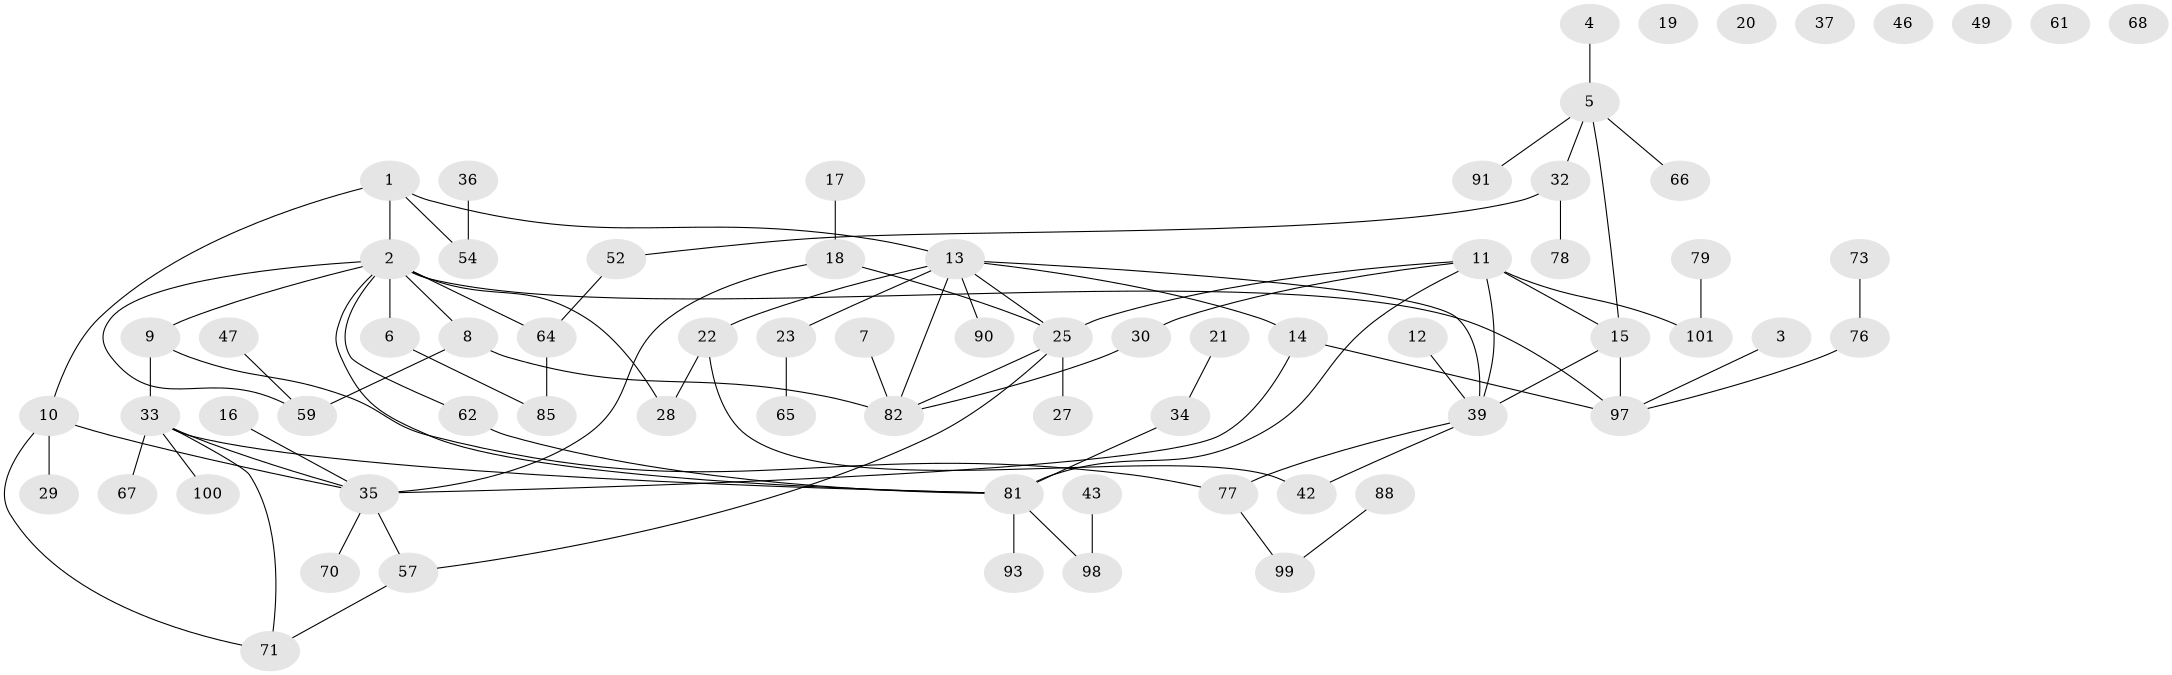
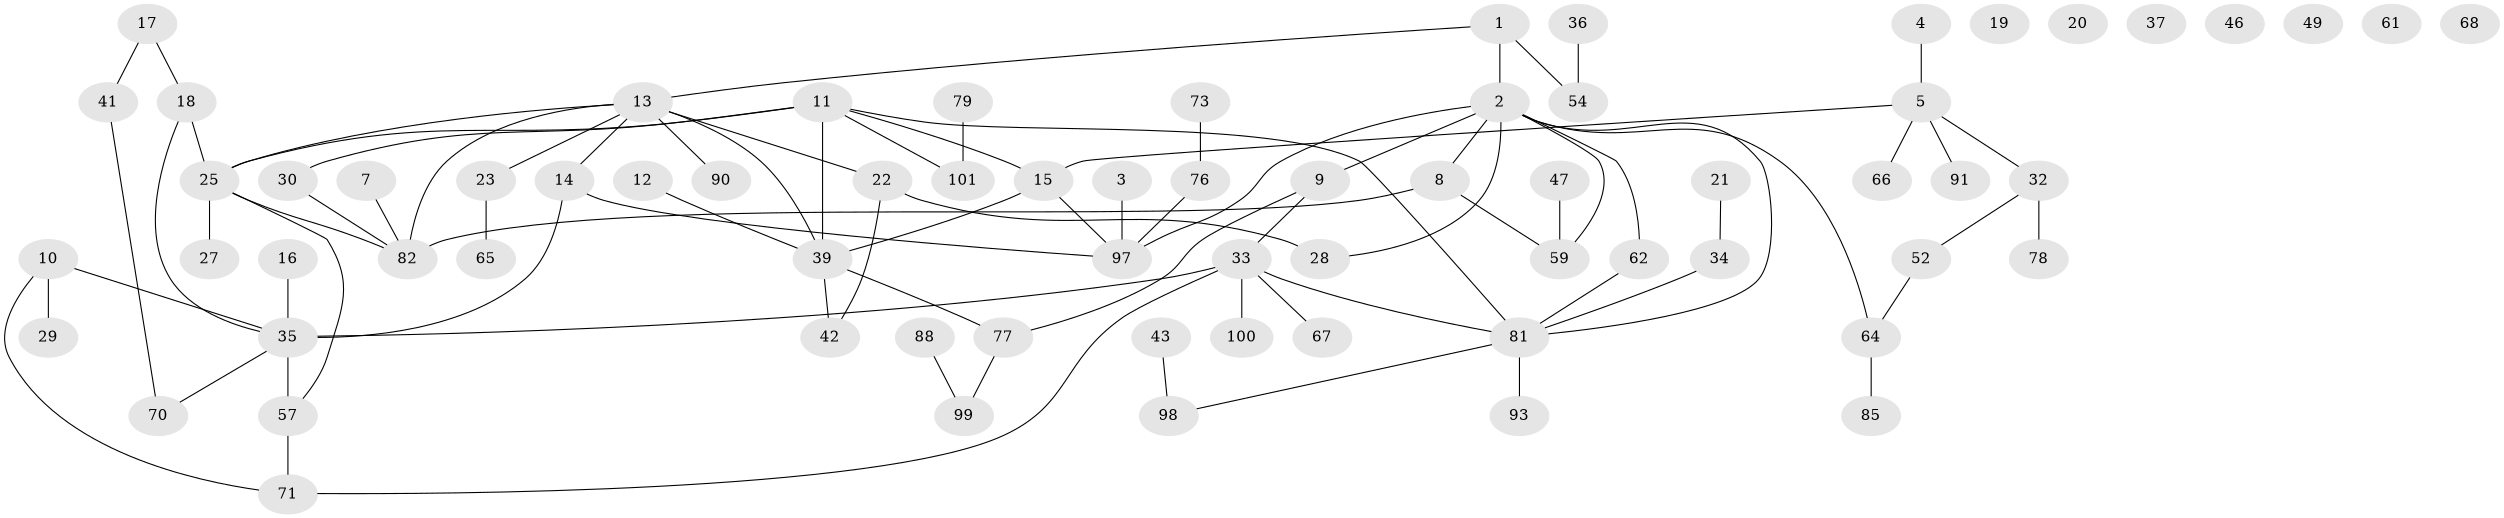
none -> (108, 102)
(182, 258) -> none
(390, 338) -> none
